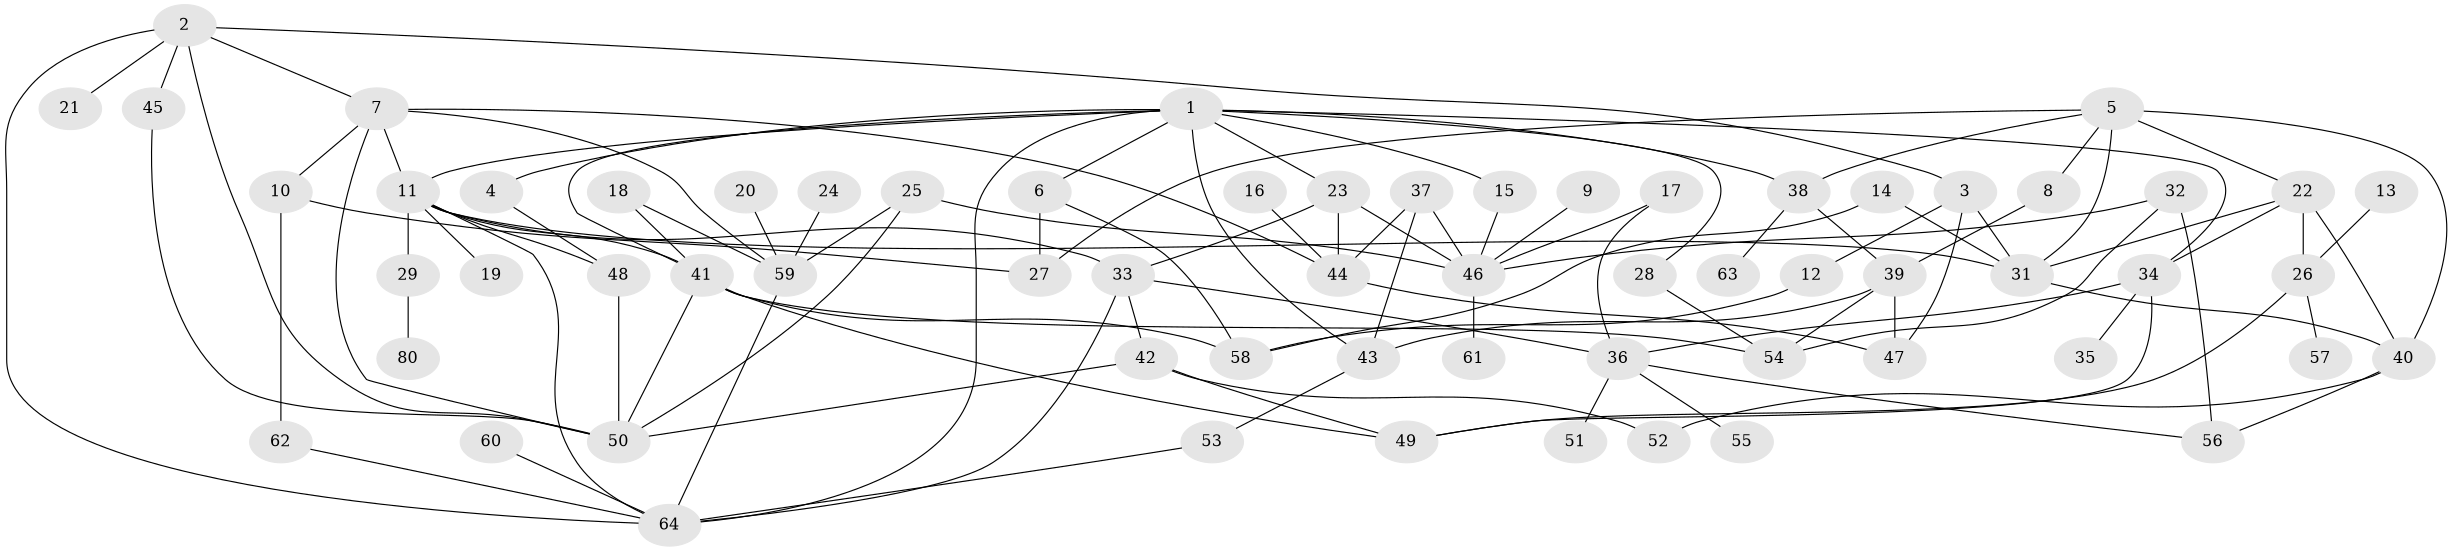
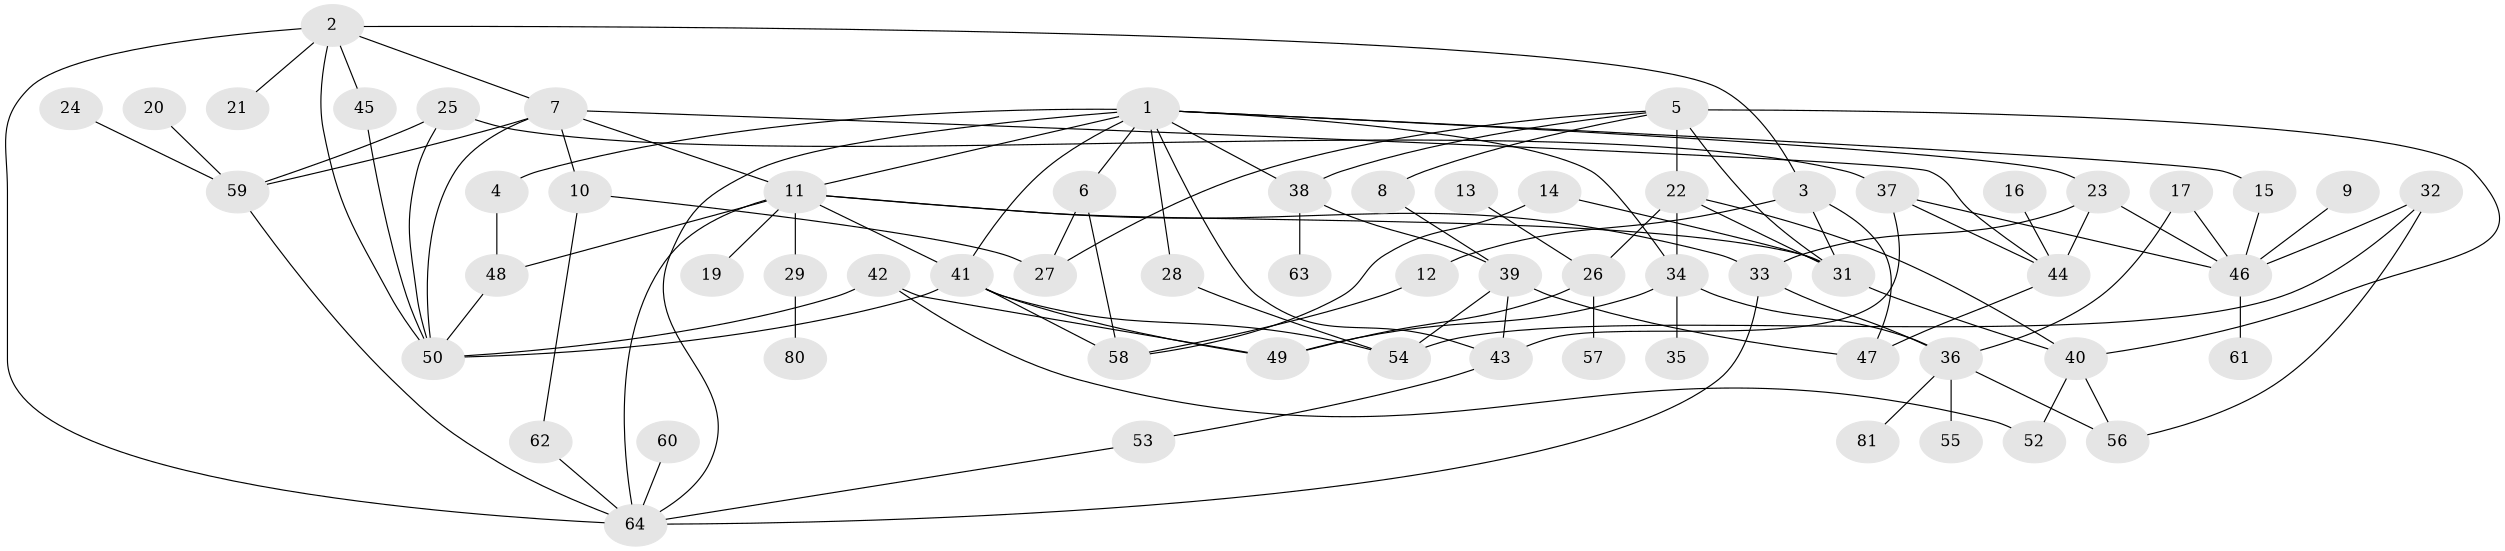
(619, 192) -> none
(1193, 235) -> (1135, 143)
(1135, 317) -> none
(1576, 442) -> (1868, 442)
